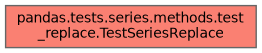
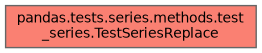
(131, 27) -> (131, 27)
